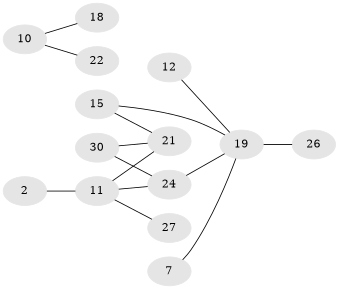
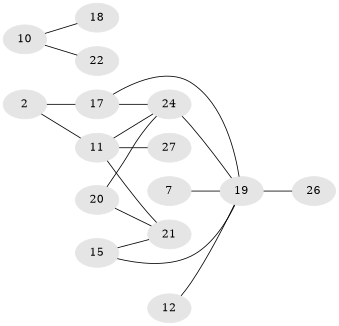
none -> (97, 104)
(97, 148) -> (97, 200)
